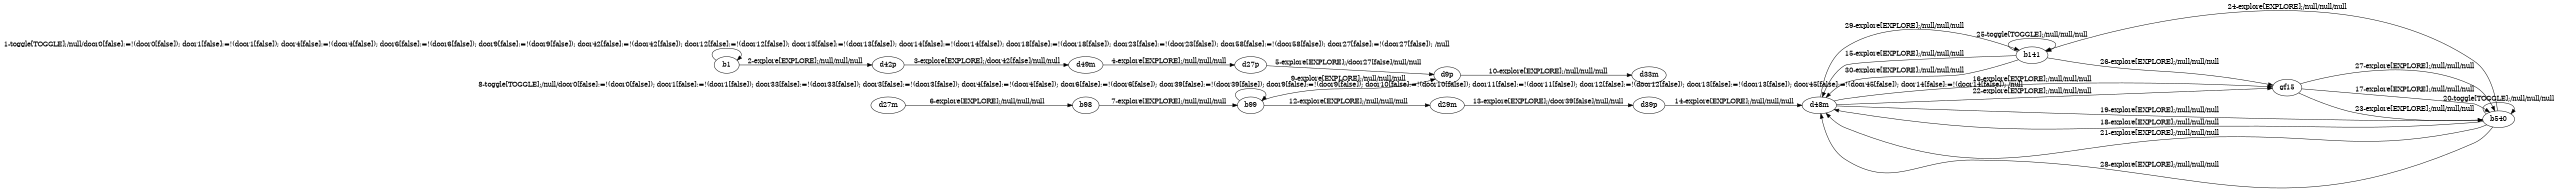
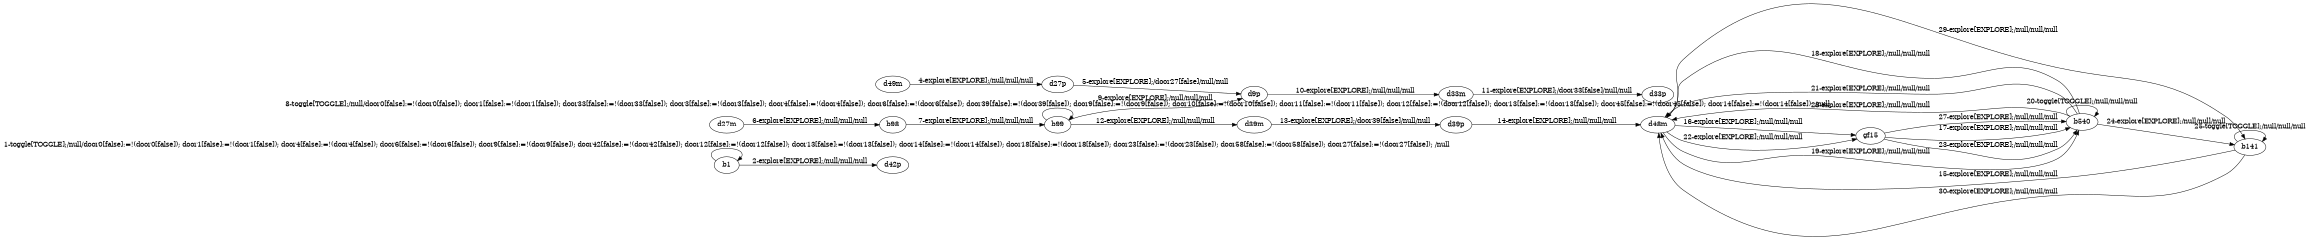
(984, 65) -> none
(2158, 71) -> none
none -> (1658, 95)
(1447, 105) -> (1254, 125)
